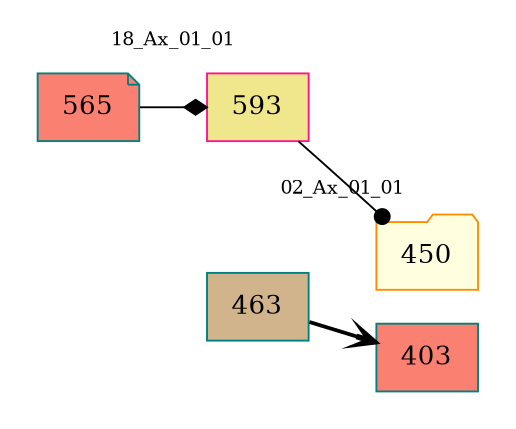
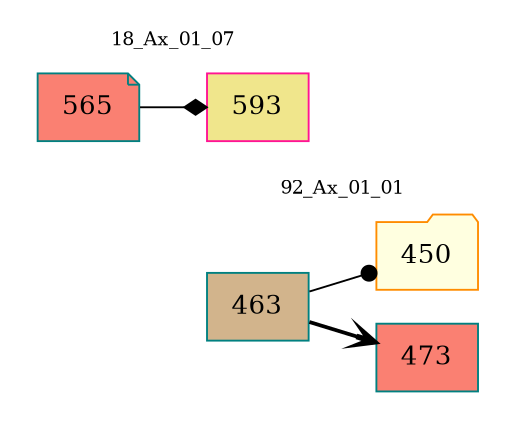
(173, 40) -> (173, 40)
(345, 183) -> (335, 284)
(343, 189) -> (343, 189)
(427, 358) -> (427, 358)
